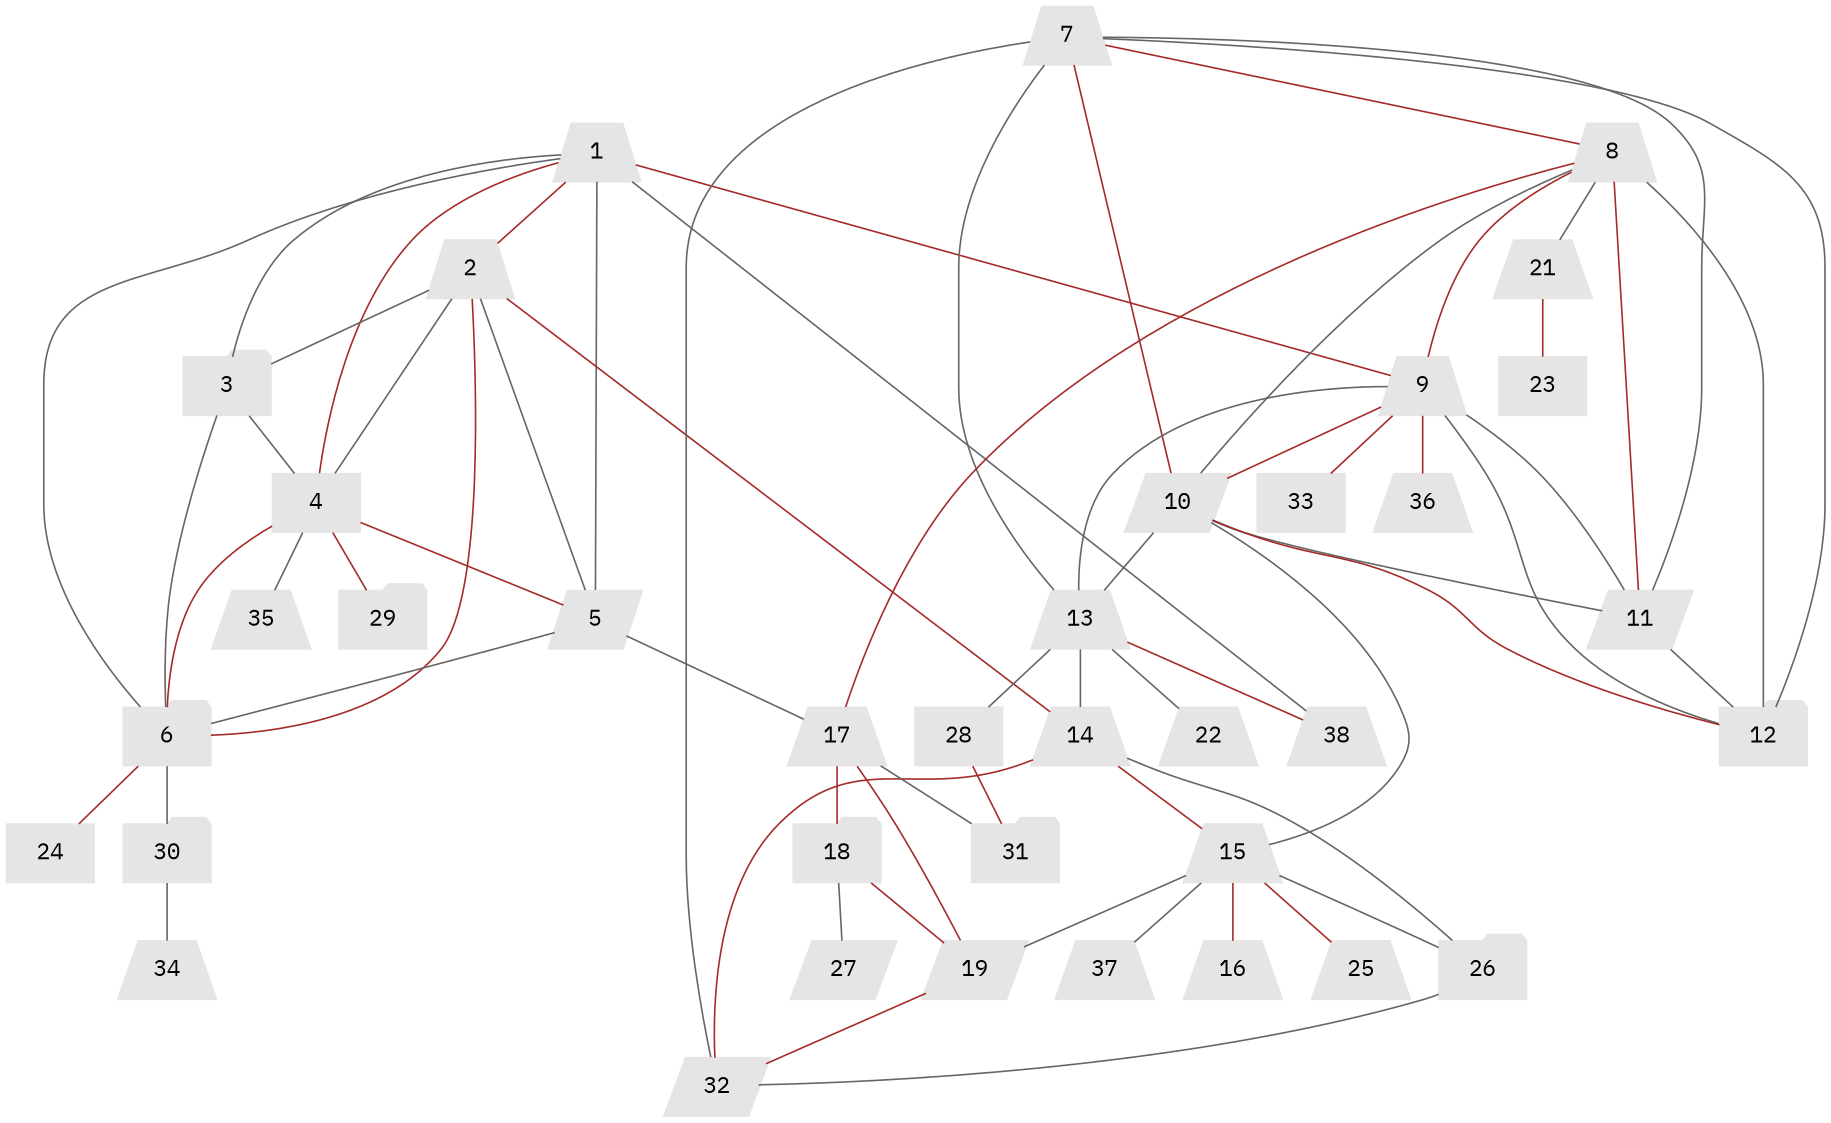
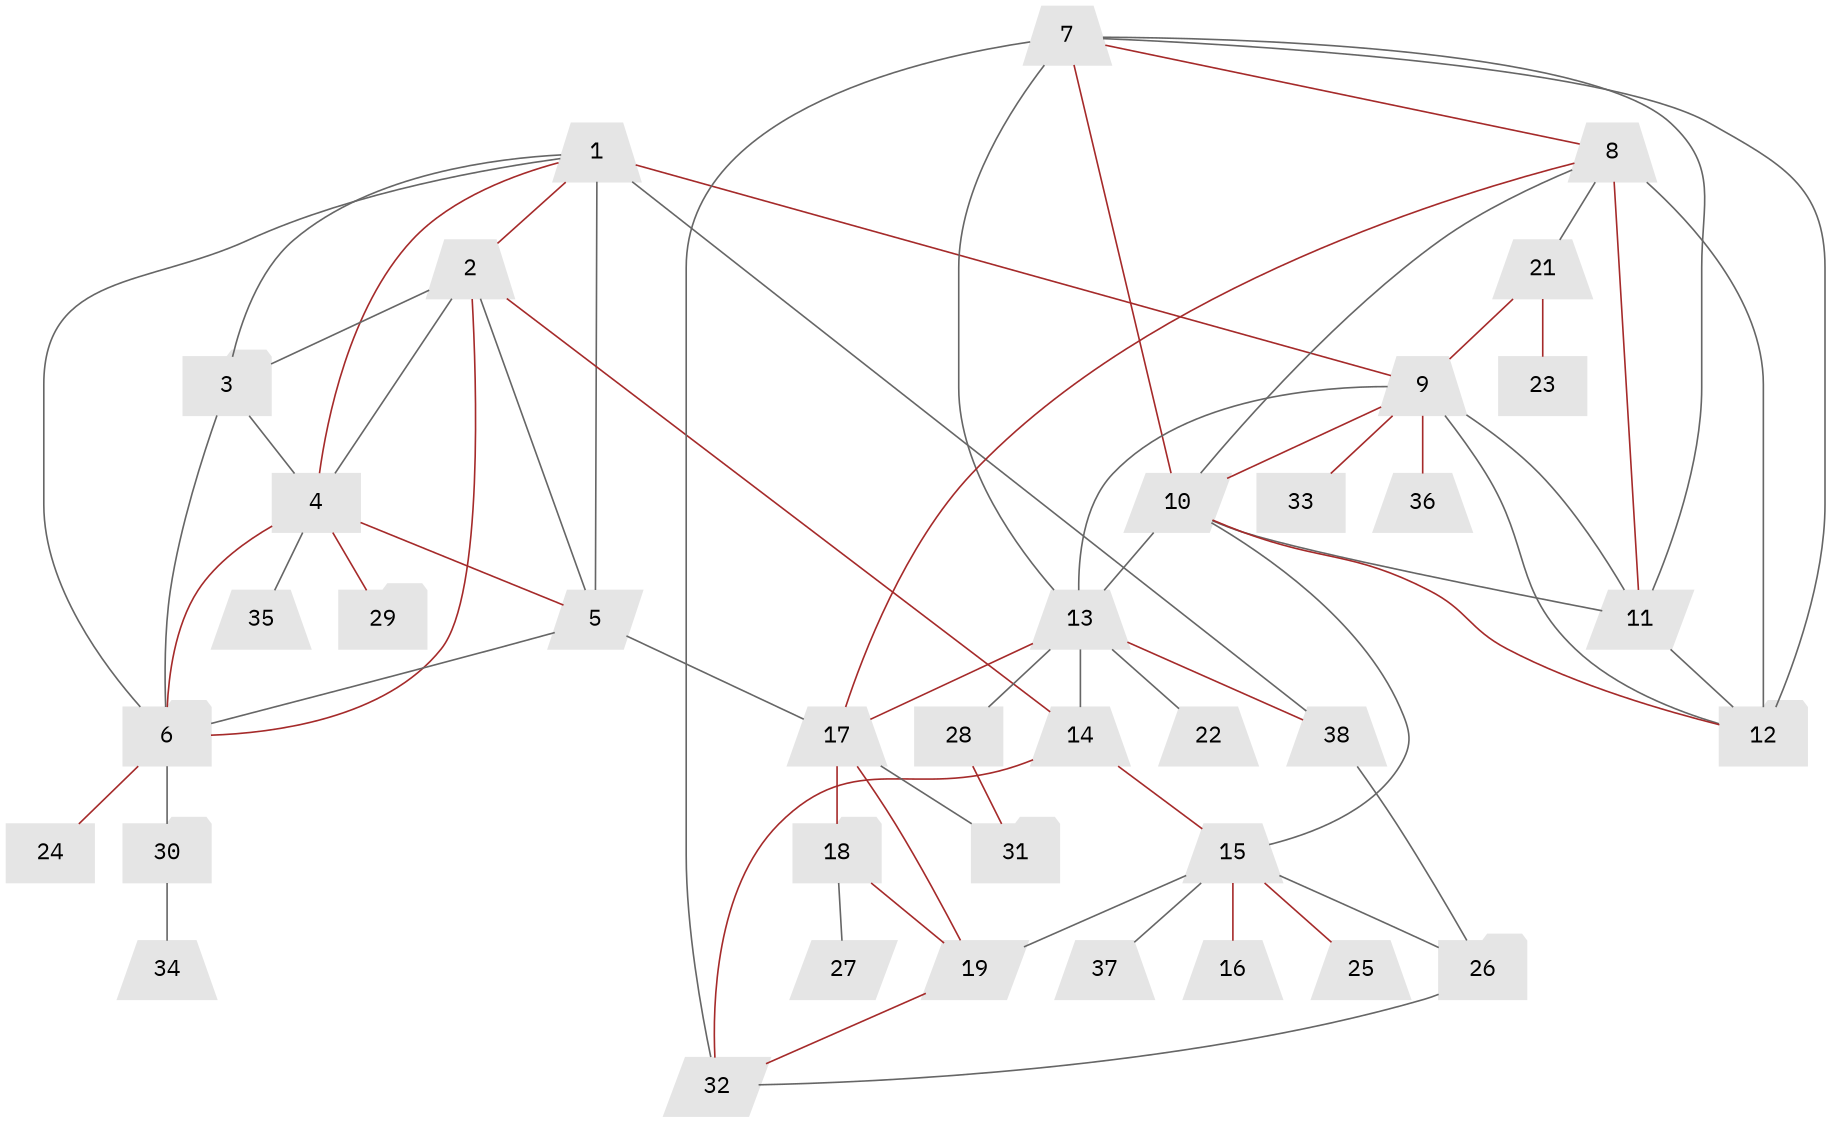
(1476, 245) -> (1481, 329)
none -> (952, 681)
(1294, 823) -> (1414, 852)
